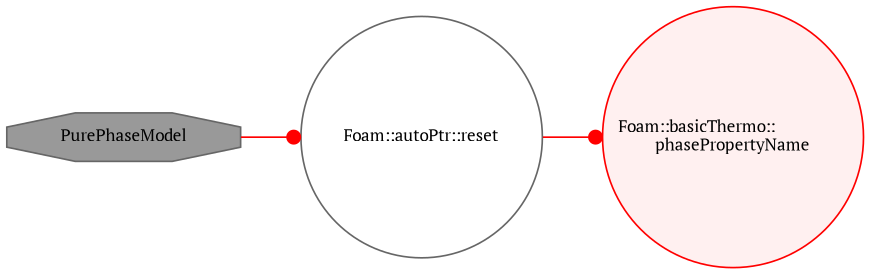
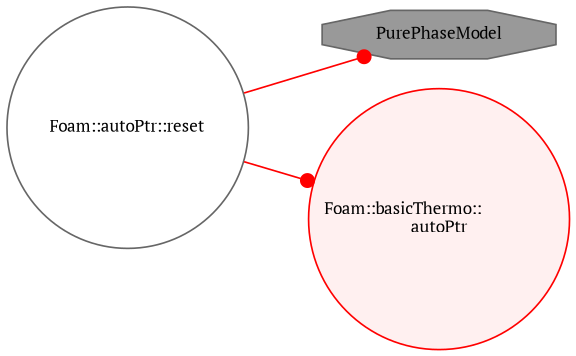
(264, 137) -> (301, 76)
(733, 137) -> (439, 219)
